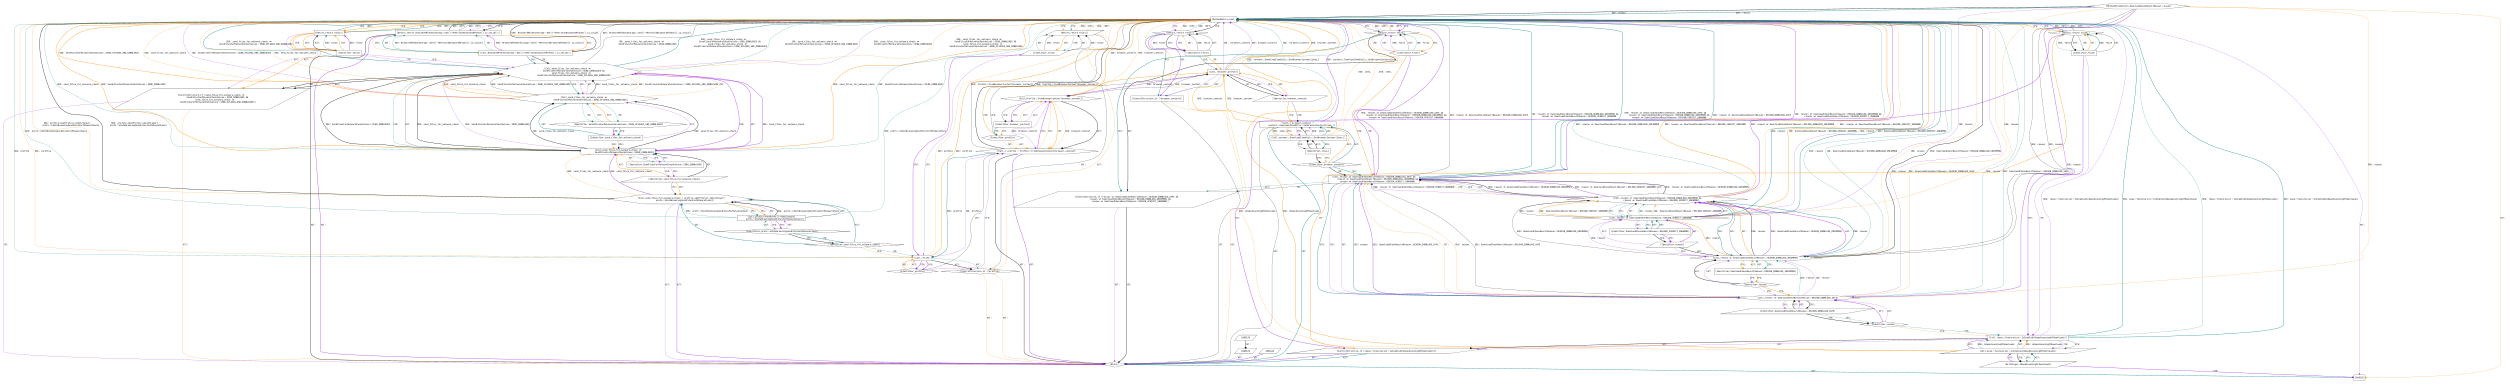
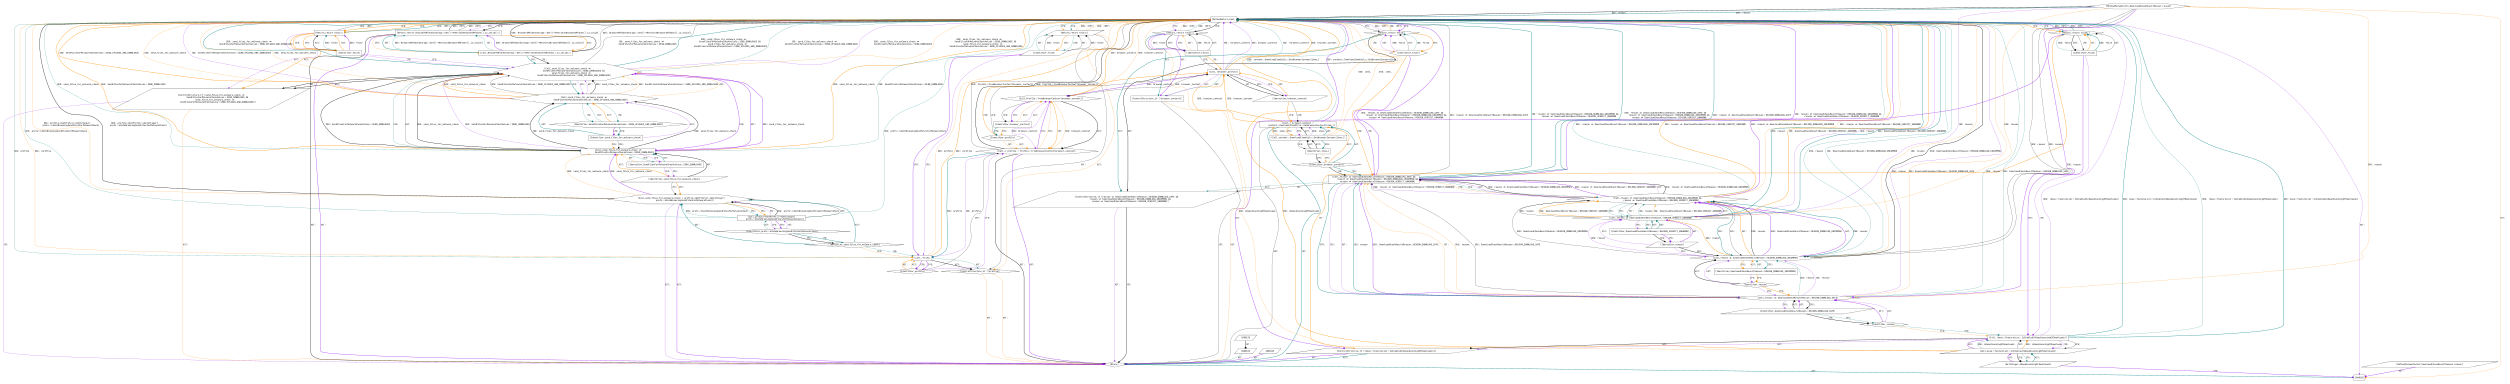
none -> (2430, 364)
